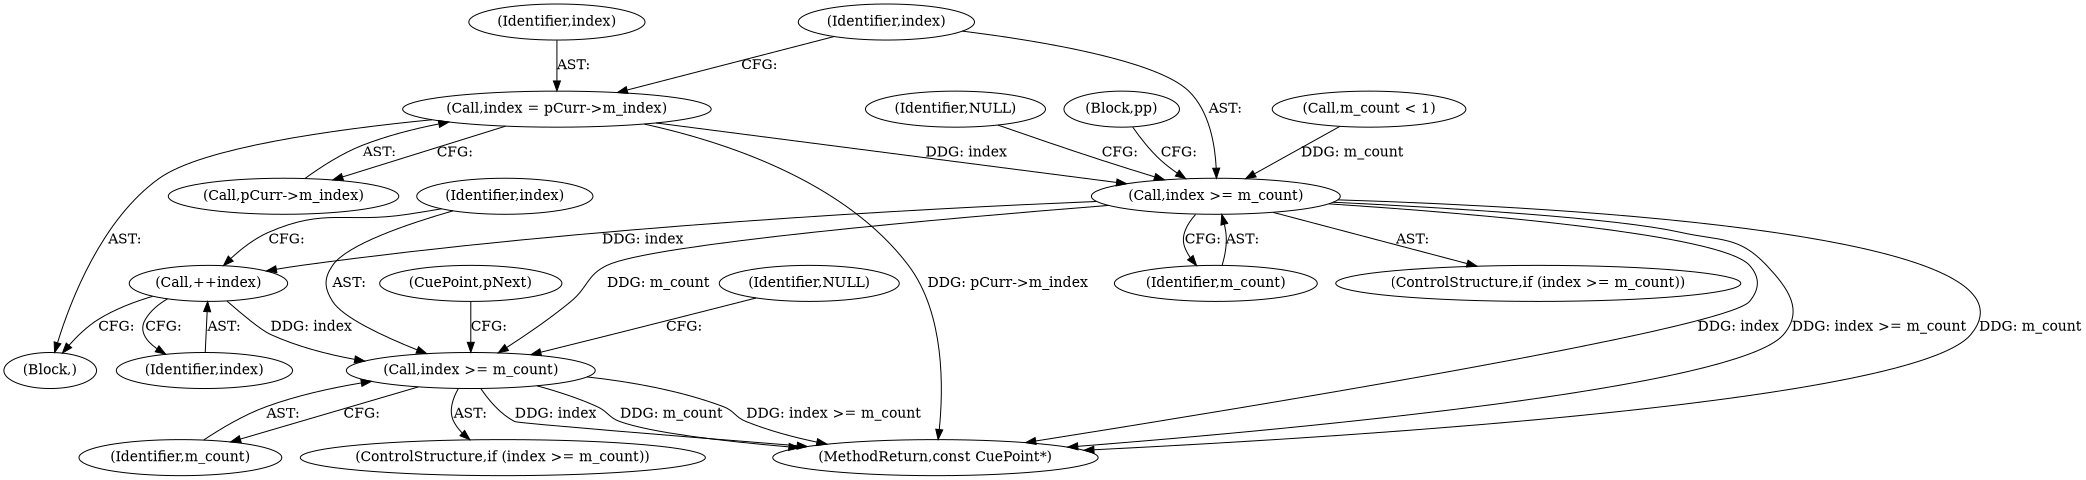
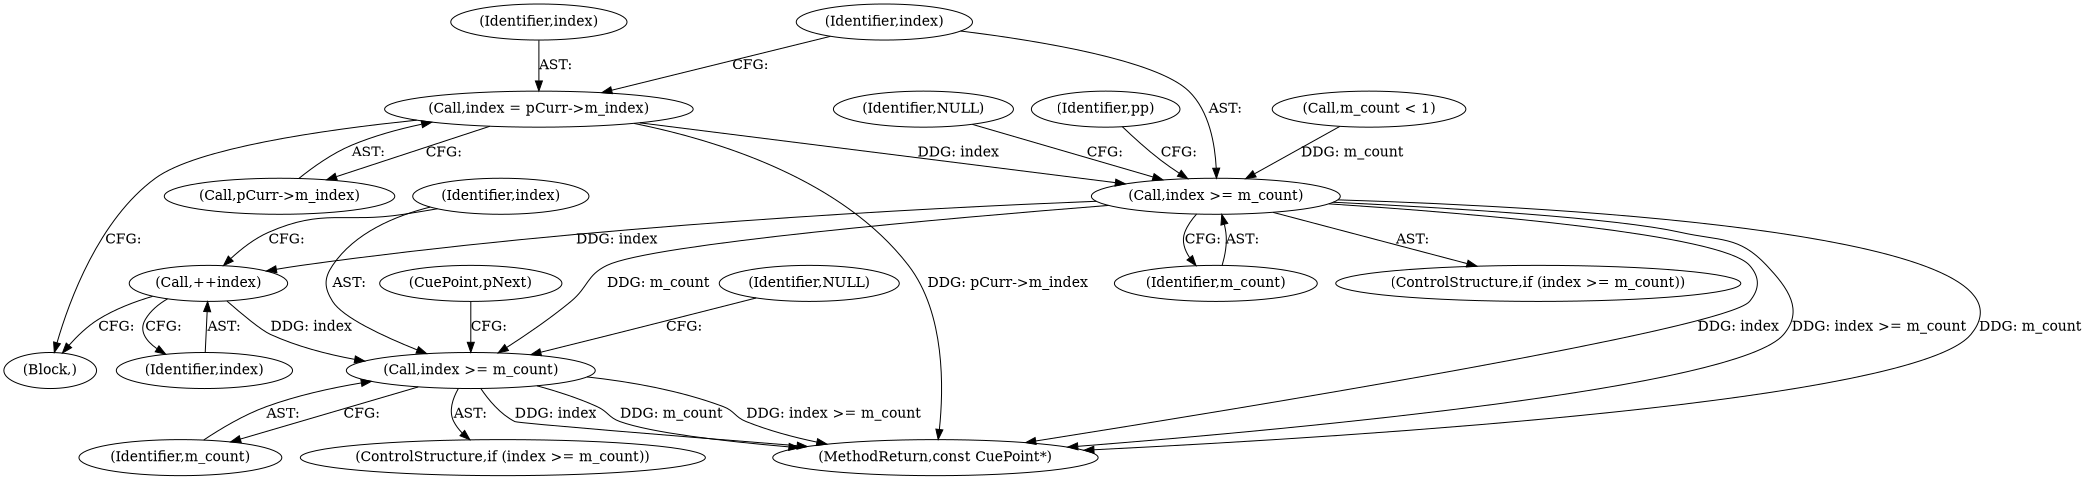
(1122, 109) -> (1106, 109)
(127, 240) -> (126, 240)
